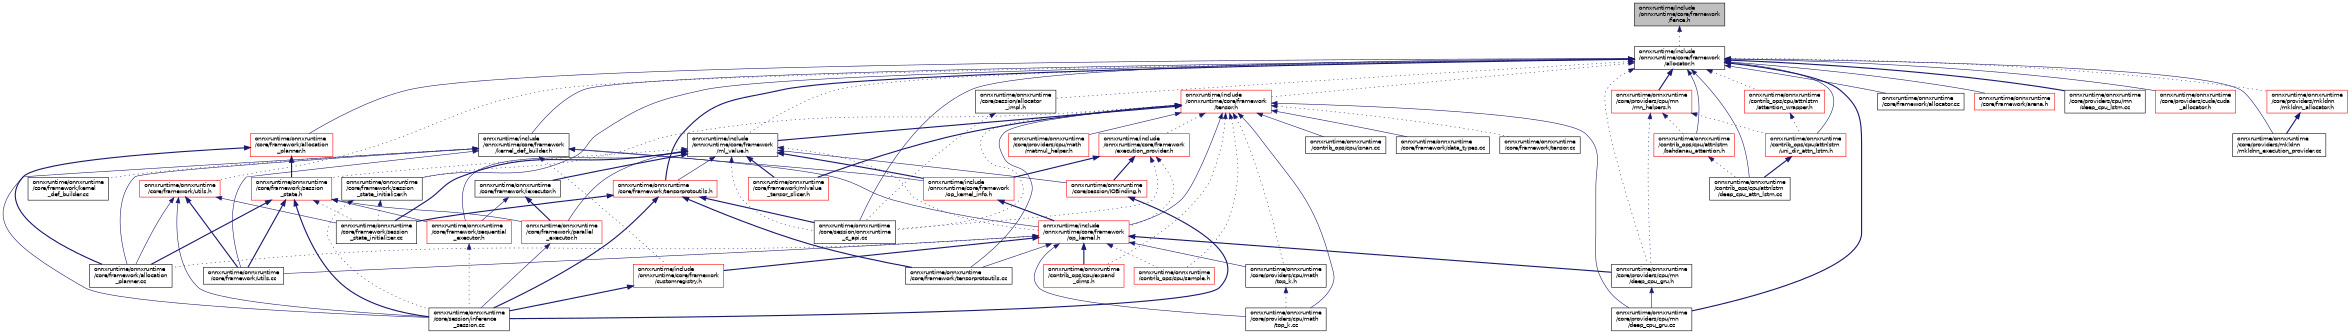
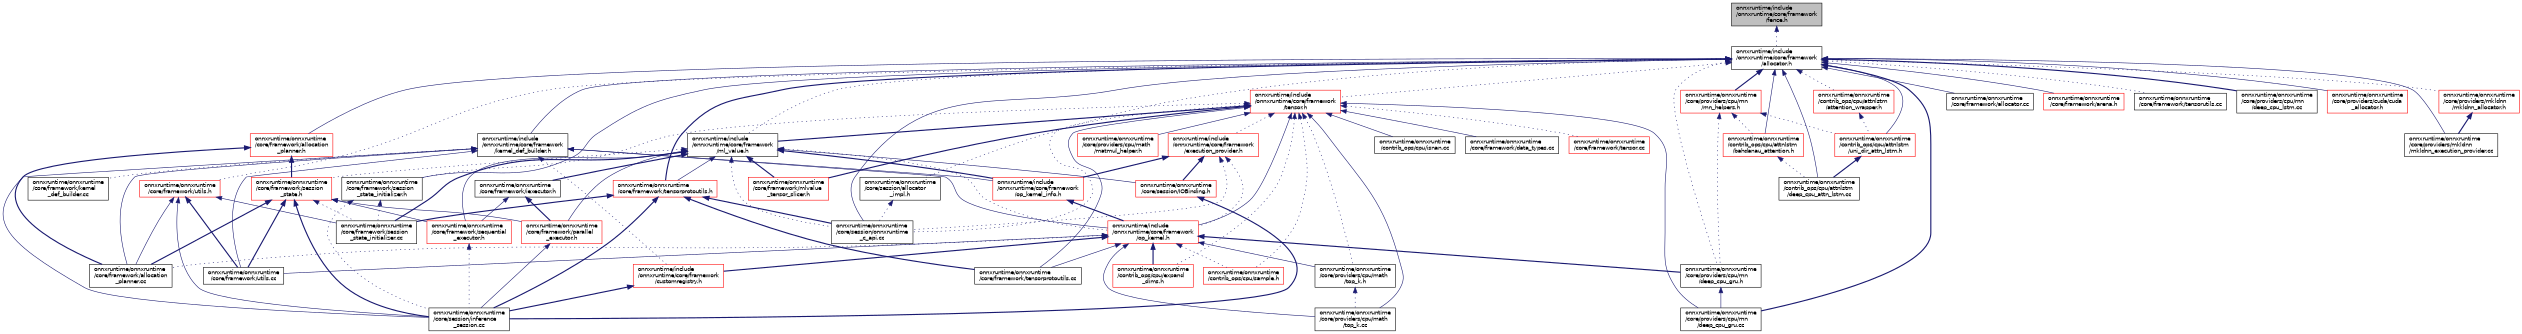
none -> (2180, 102)
(1540, 145) -> (1609, 145)
